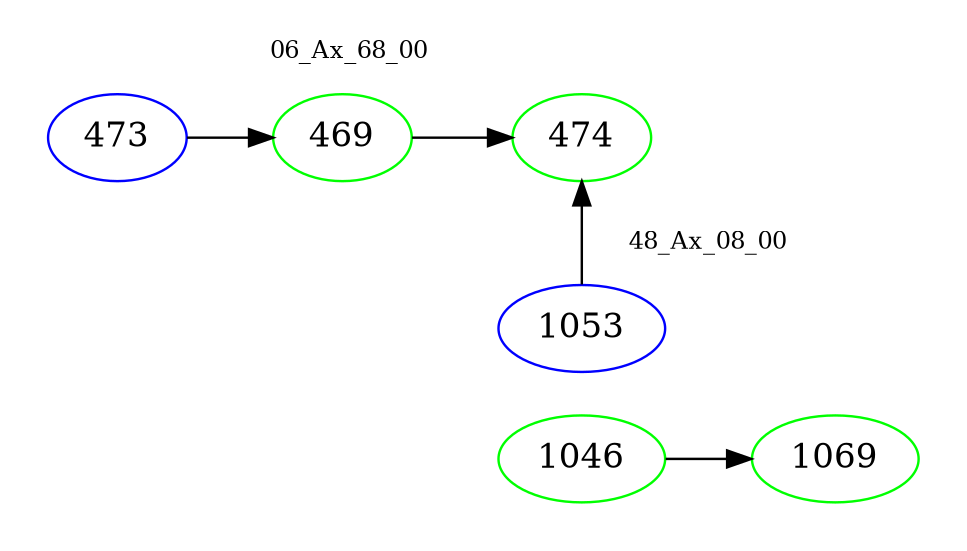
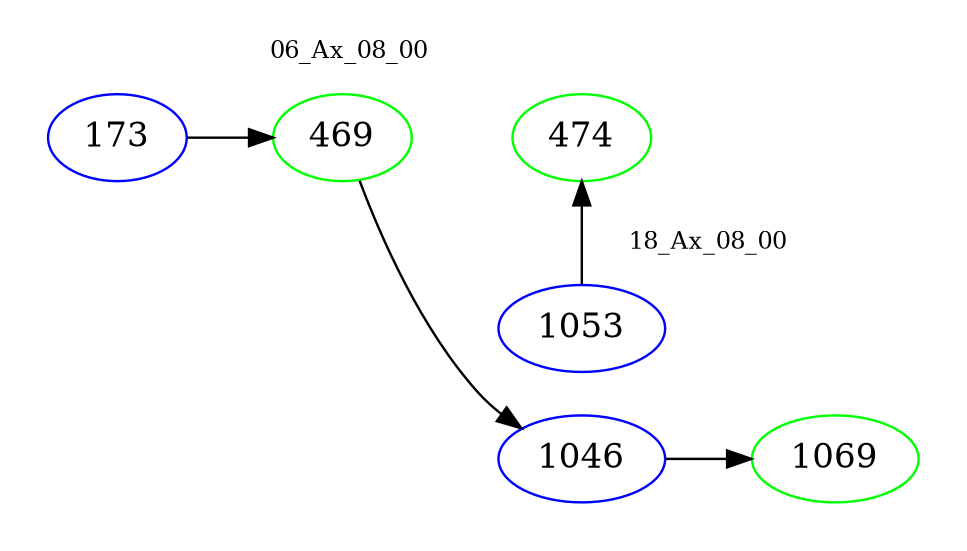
(350, 52) -> (350, 52)
(117, 138) -> (117, 138)
(450, 138) -> (417, 306)
(708, 243) -> (708, 243)
(582, 459) -> (582, 459)
